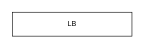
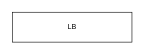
(72, 24) -> (72, 27)
